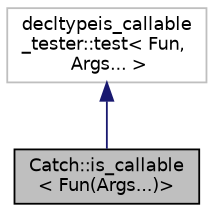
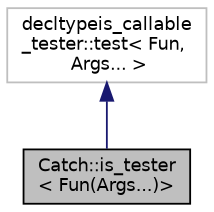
(107, 177) -> (107, 177)
